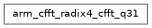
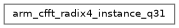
(76, 14) -> (89, 14)
